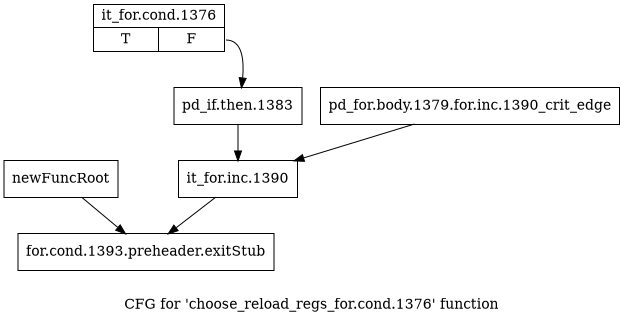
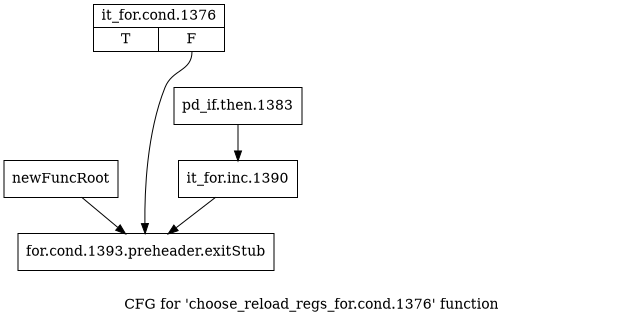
(242, 55) -> (153, 131)
(470, 106) -> none
